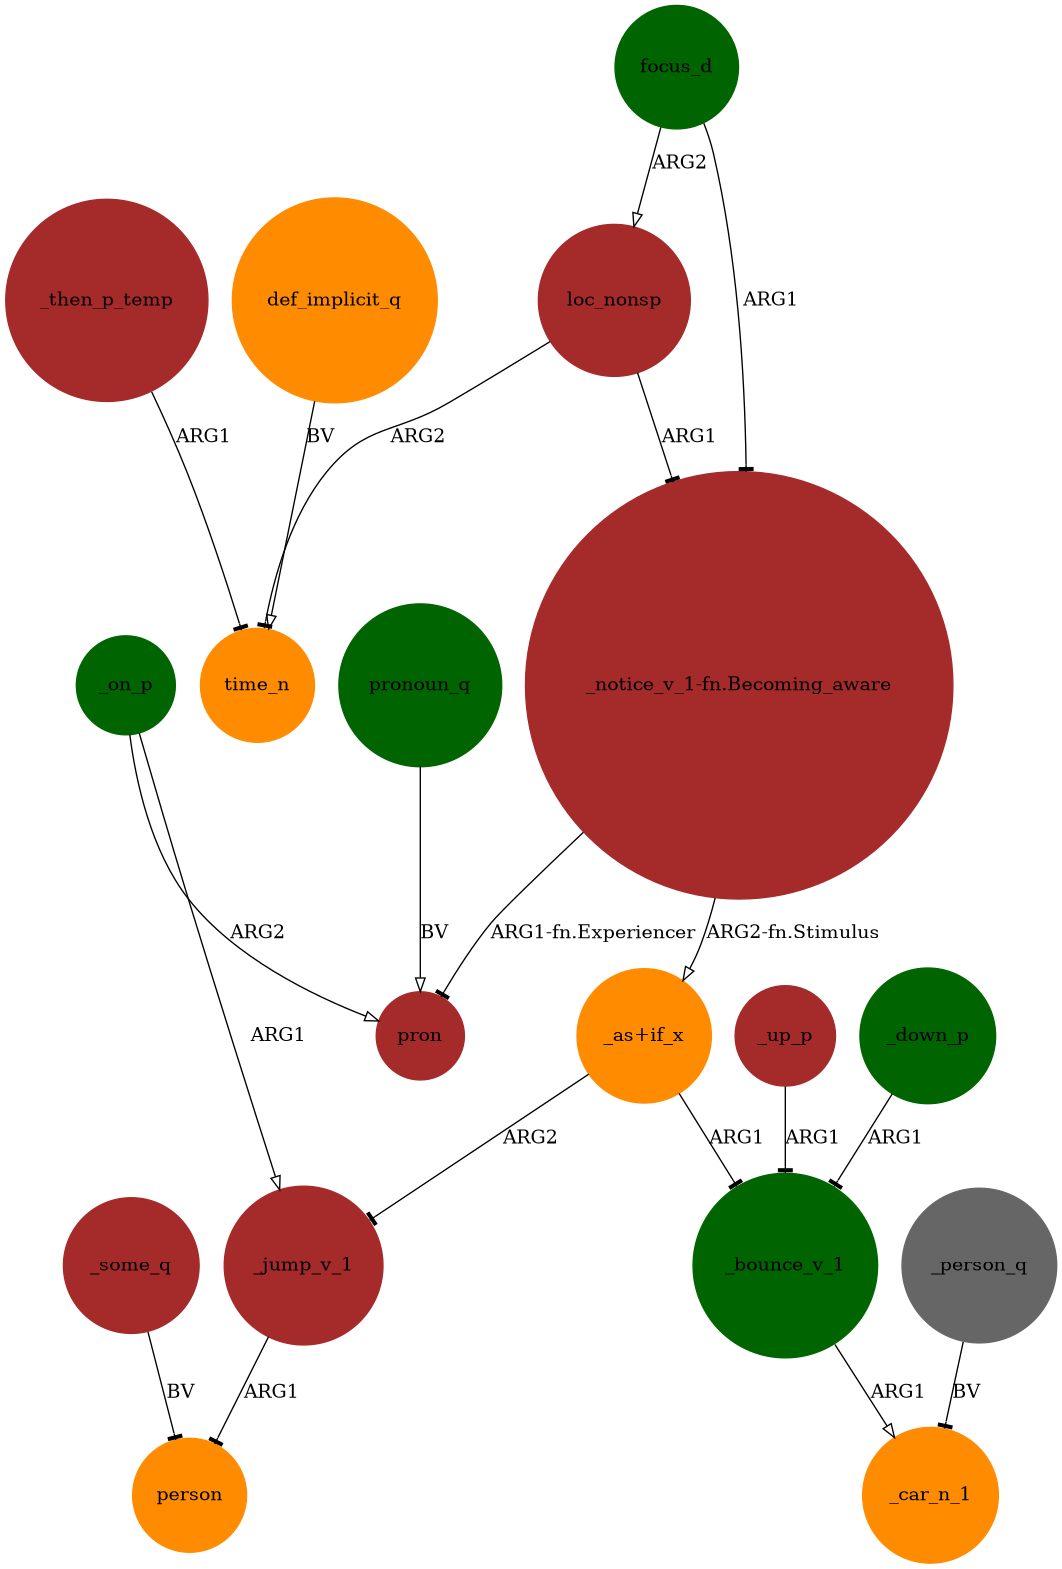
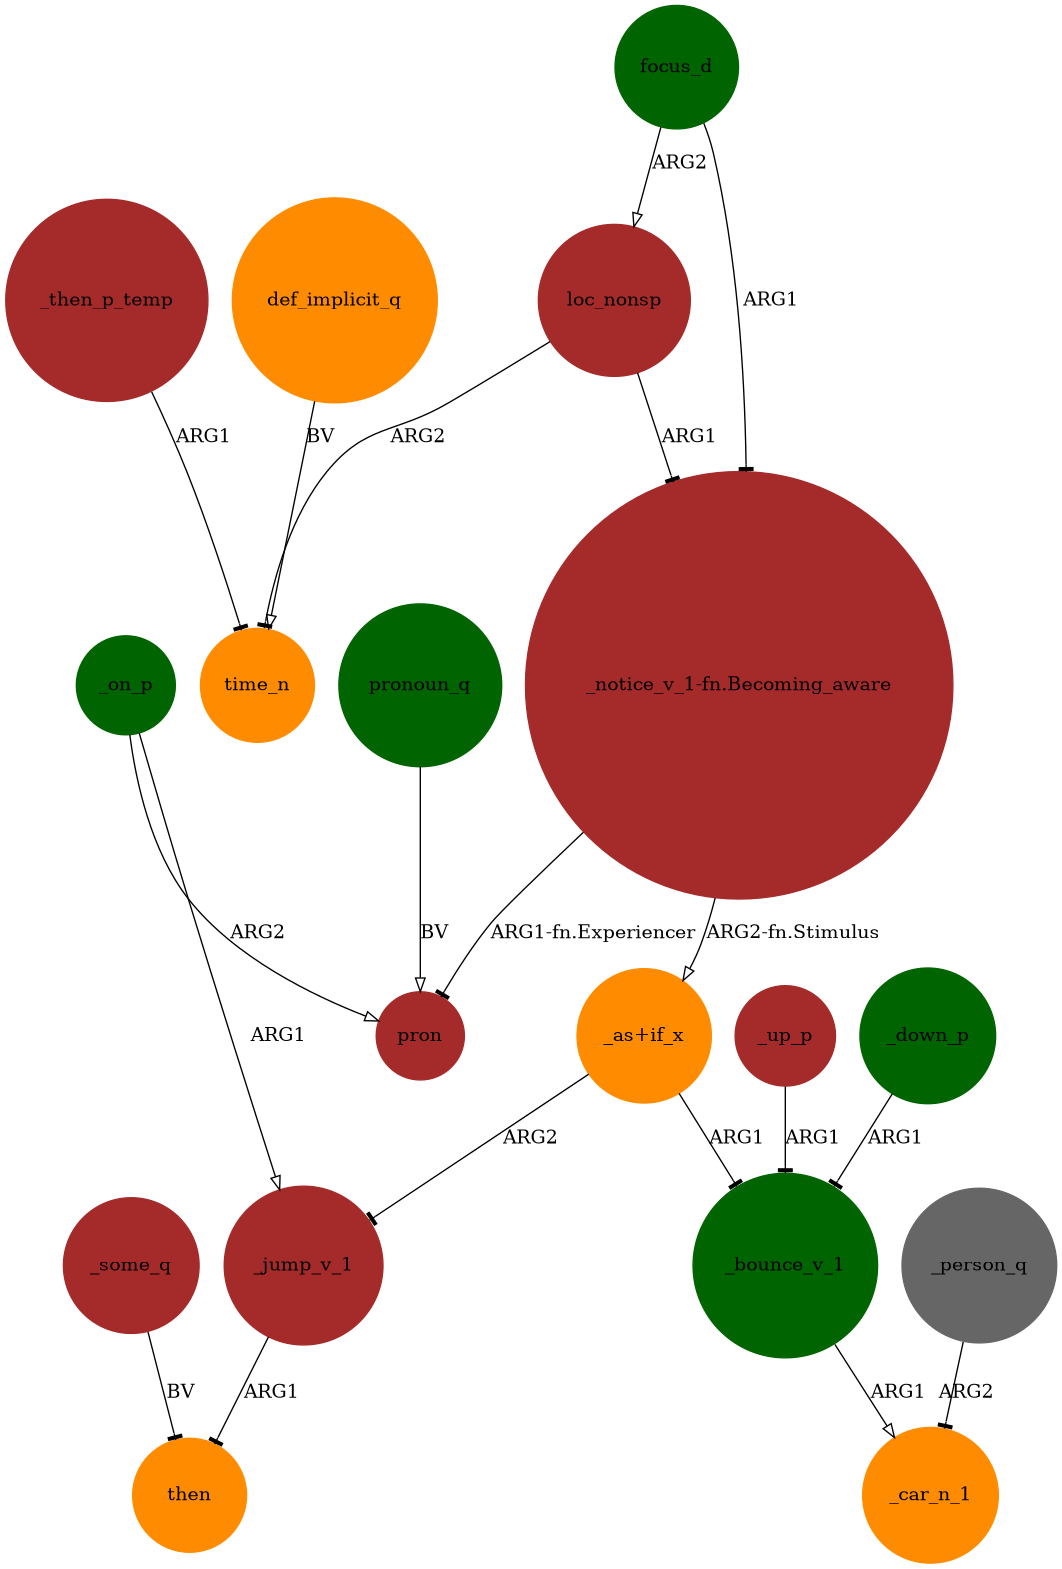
(966, 1393) -> (966, 1393)
(190, 1495) -> (190, 1495)
